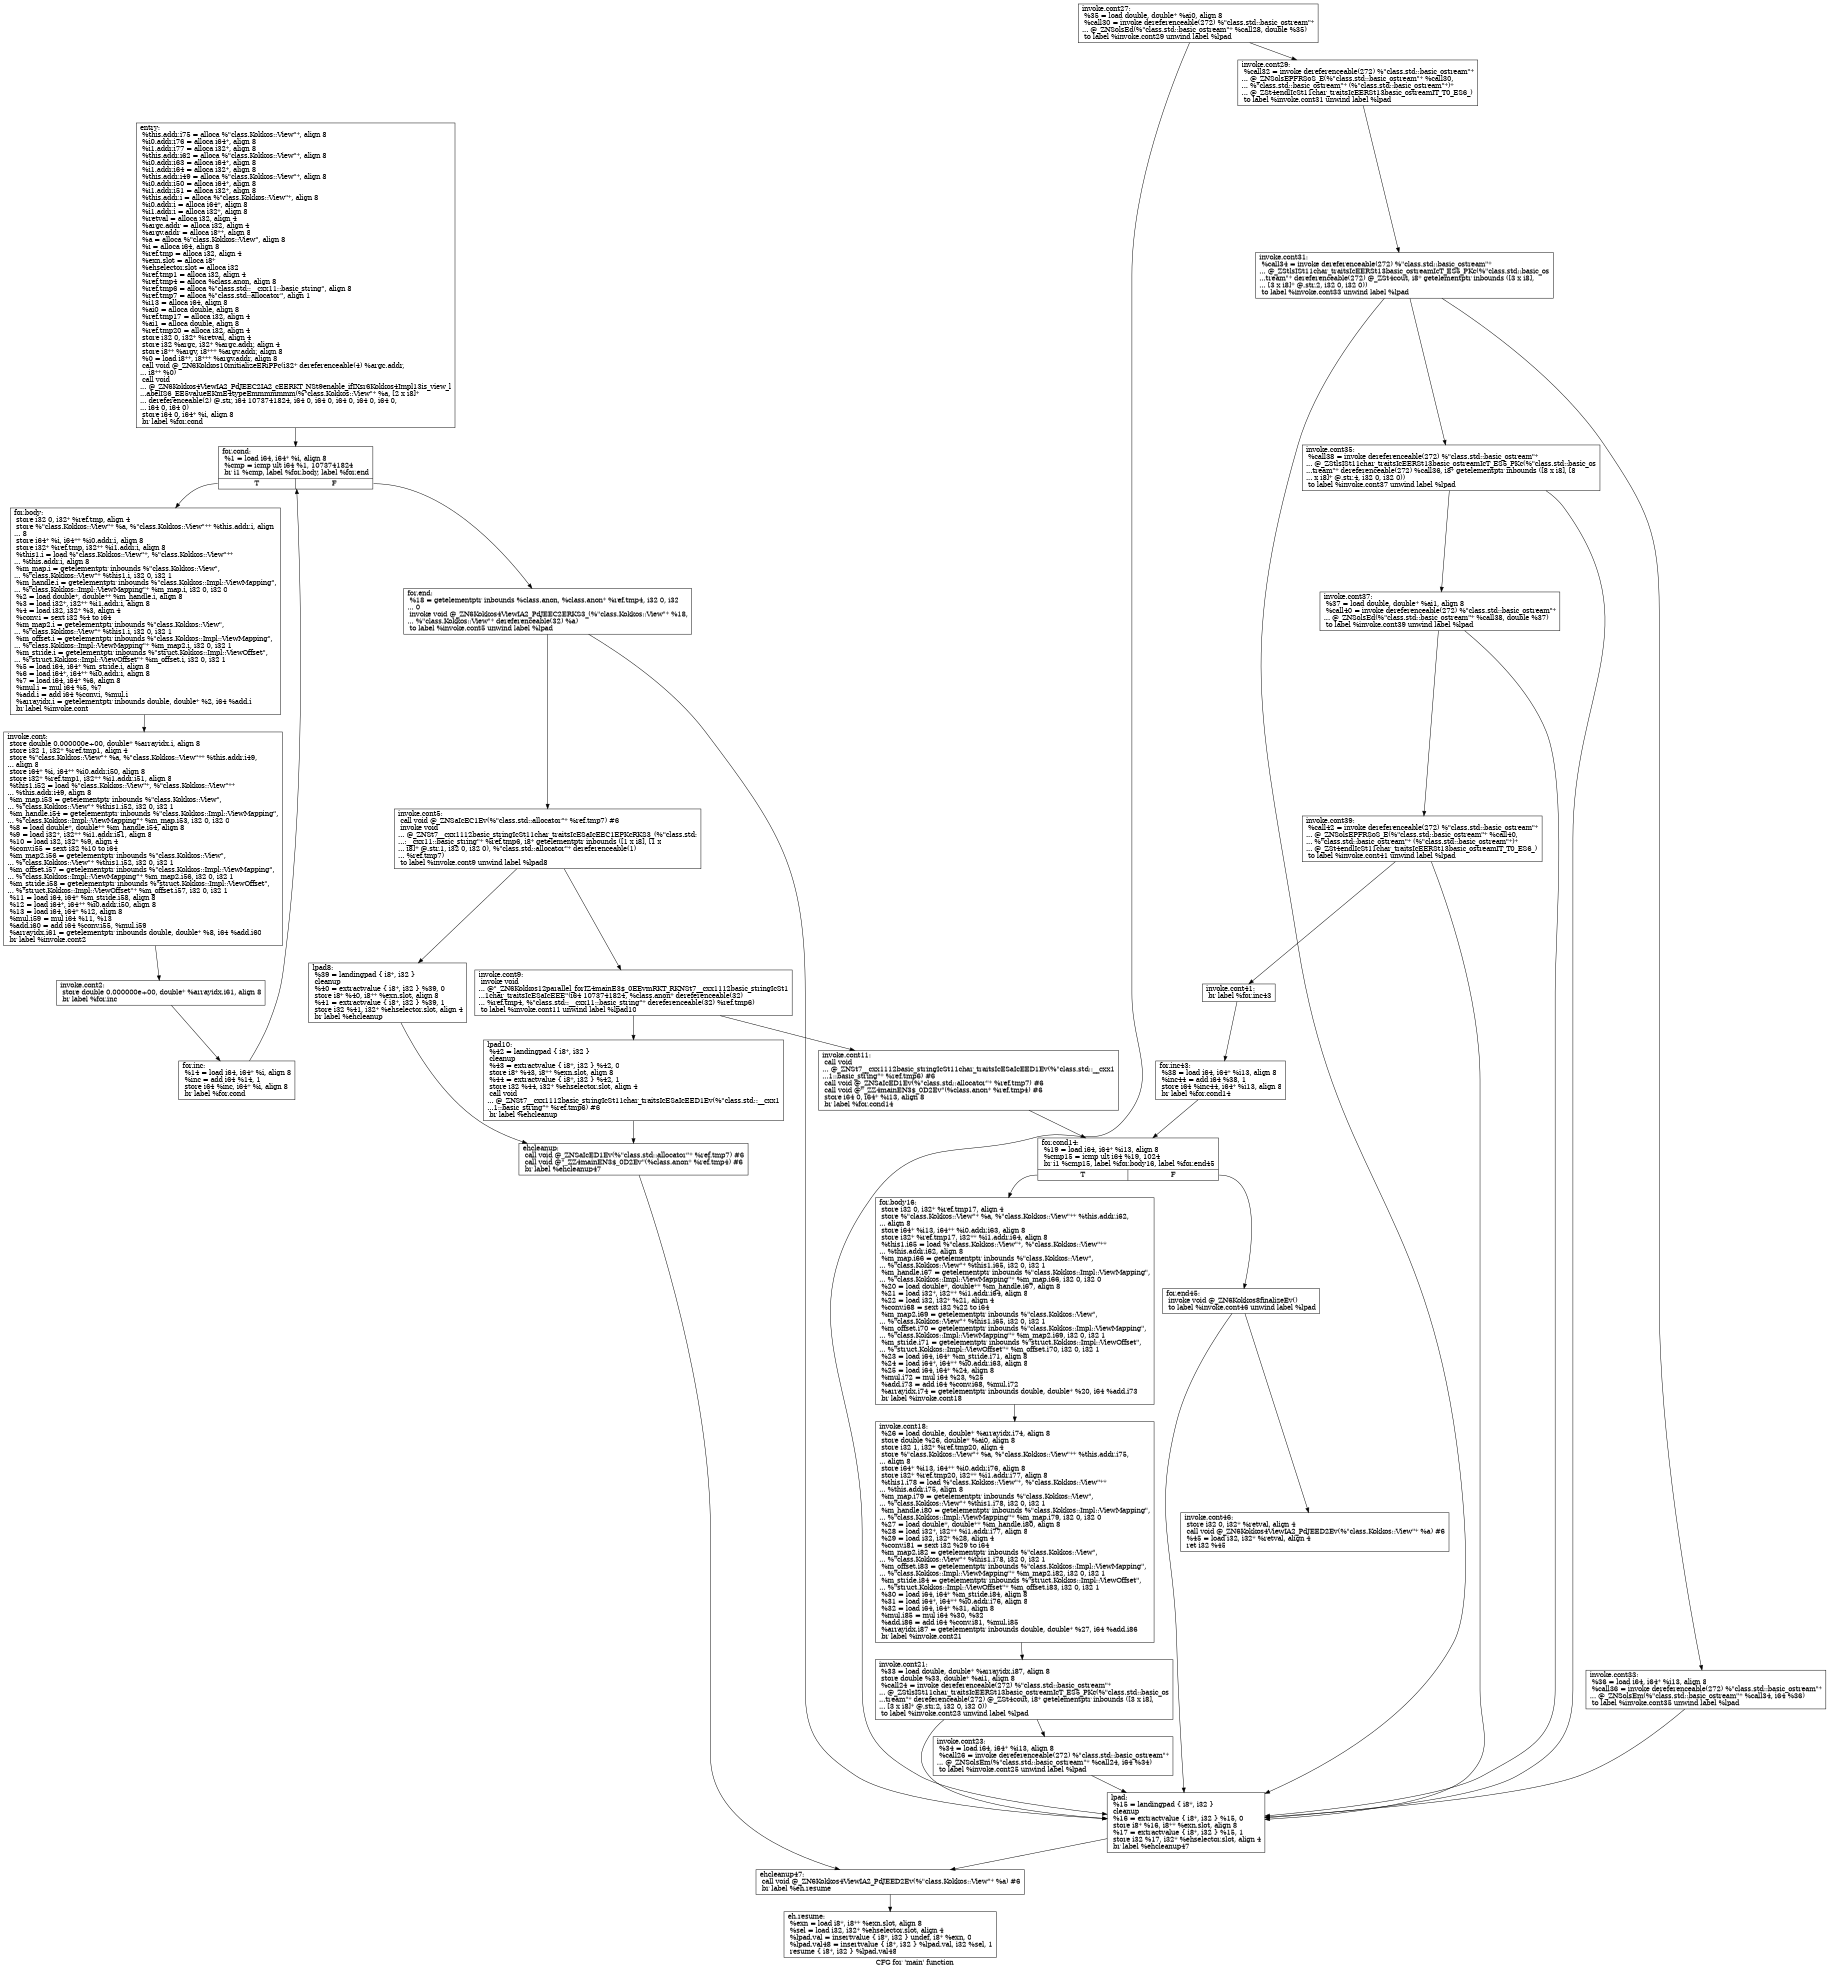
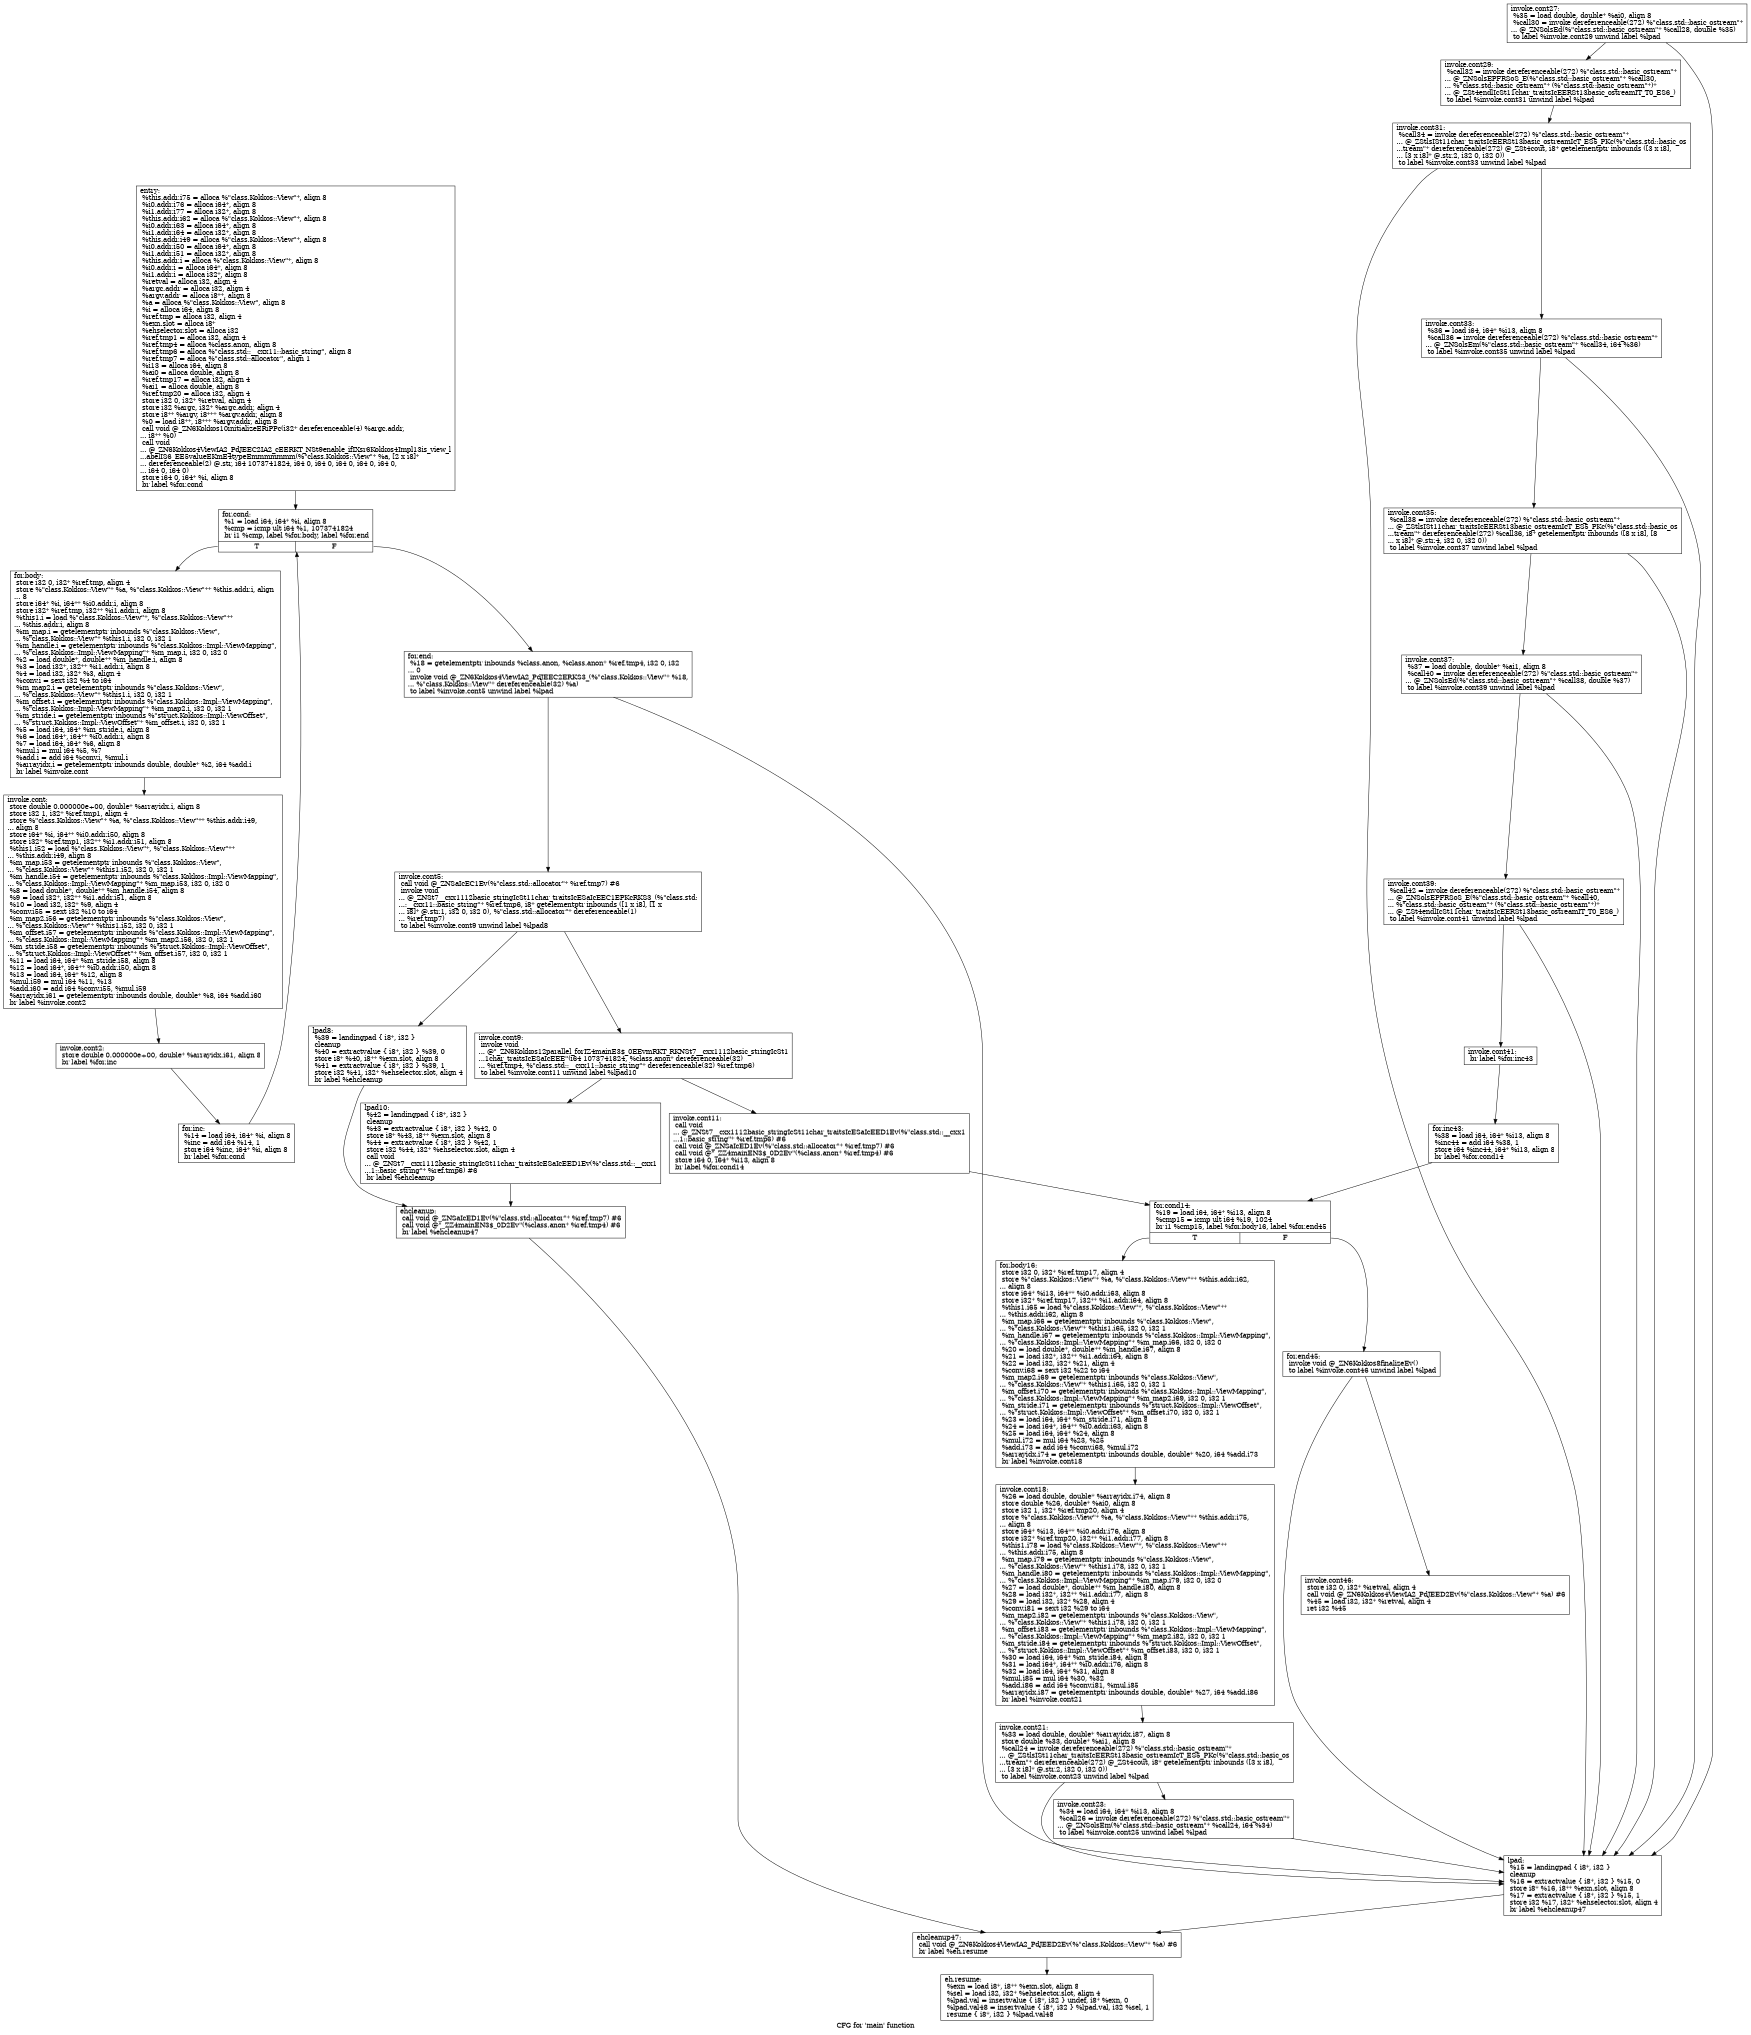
(1427, 369) -> (1537, 430)
